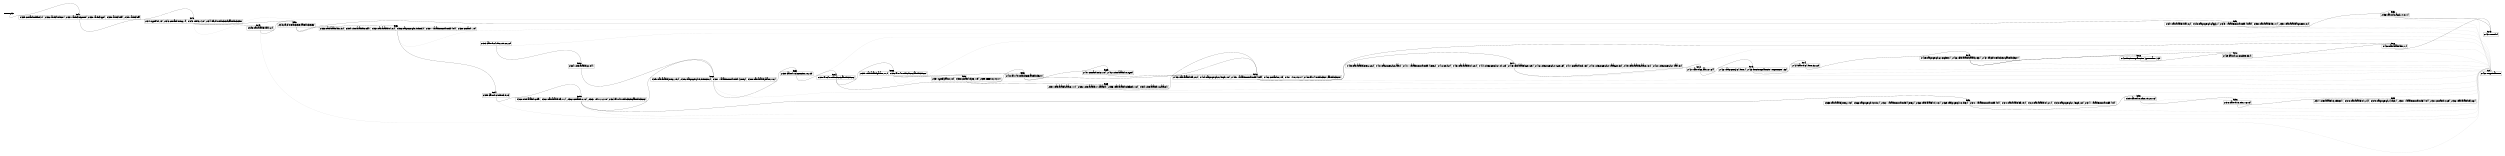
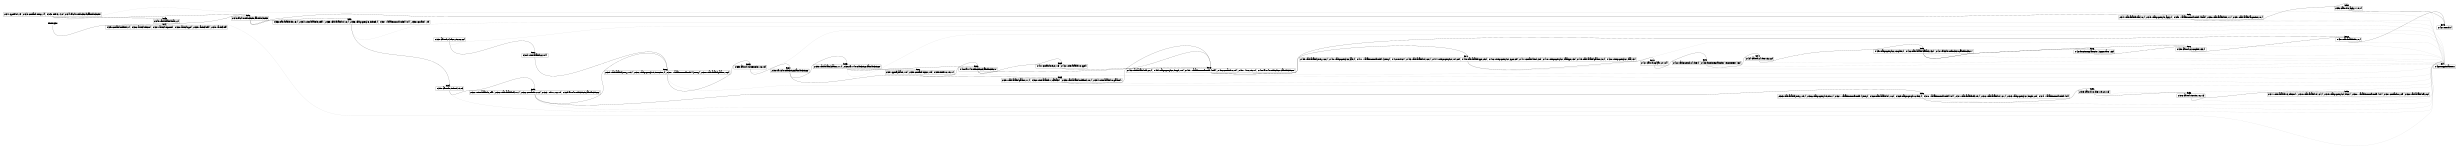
(136, 20) -> none
